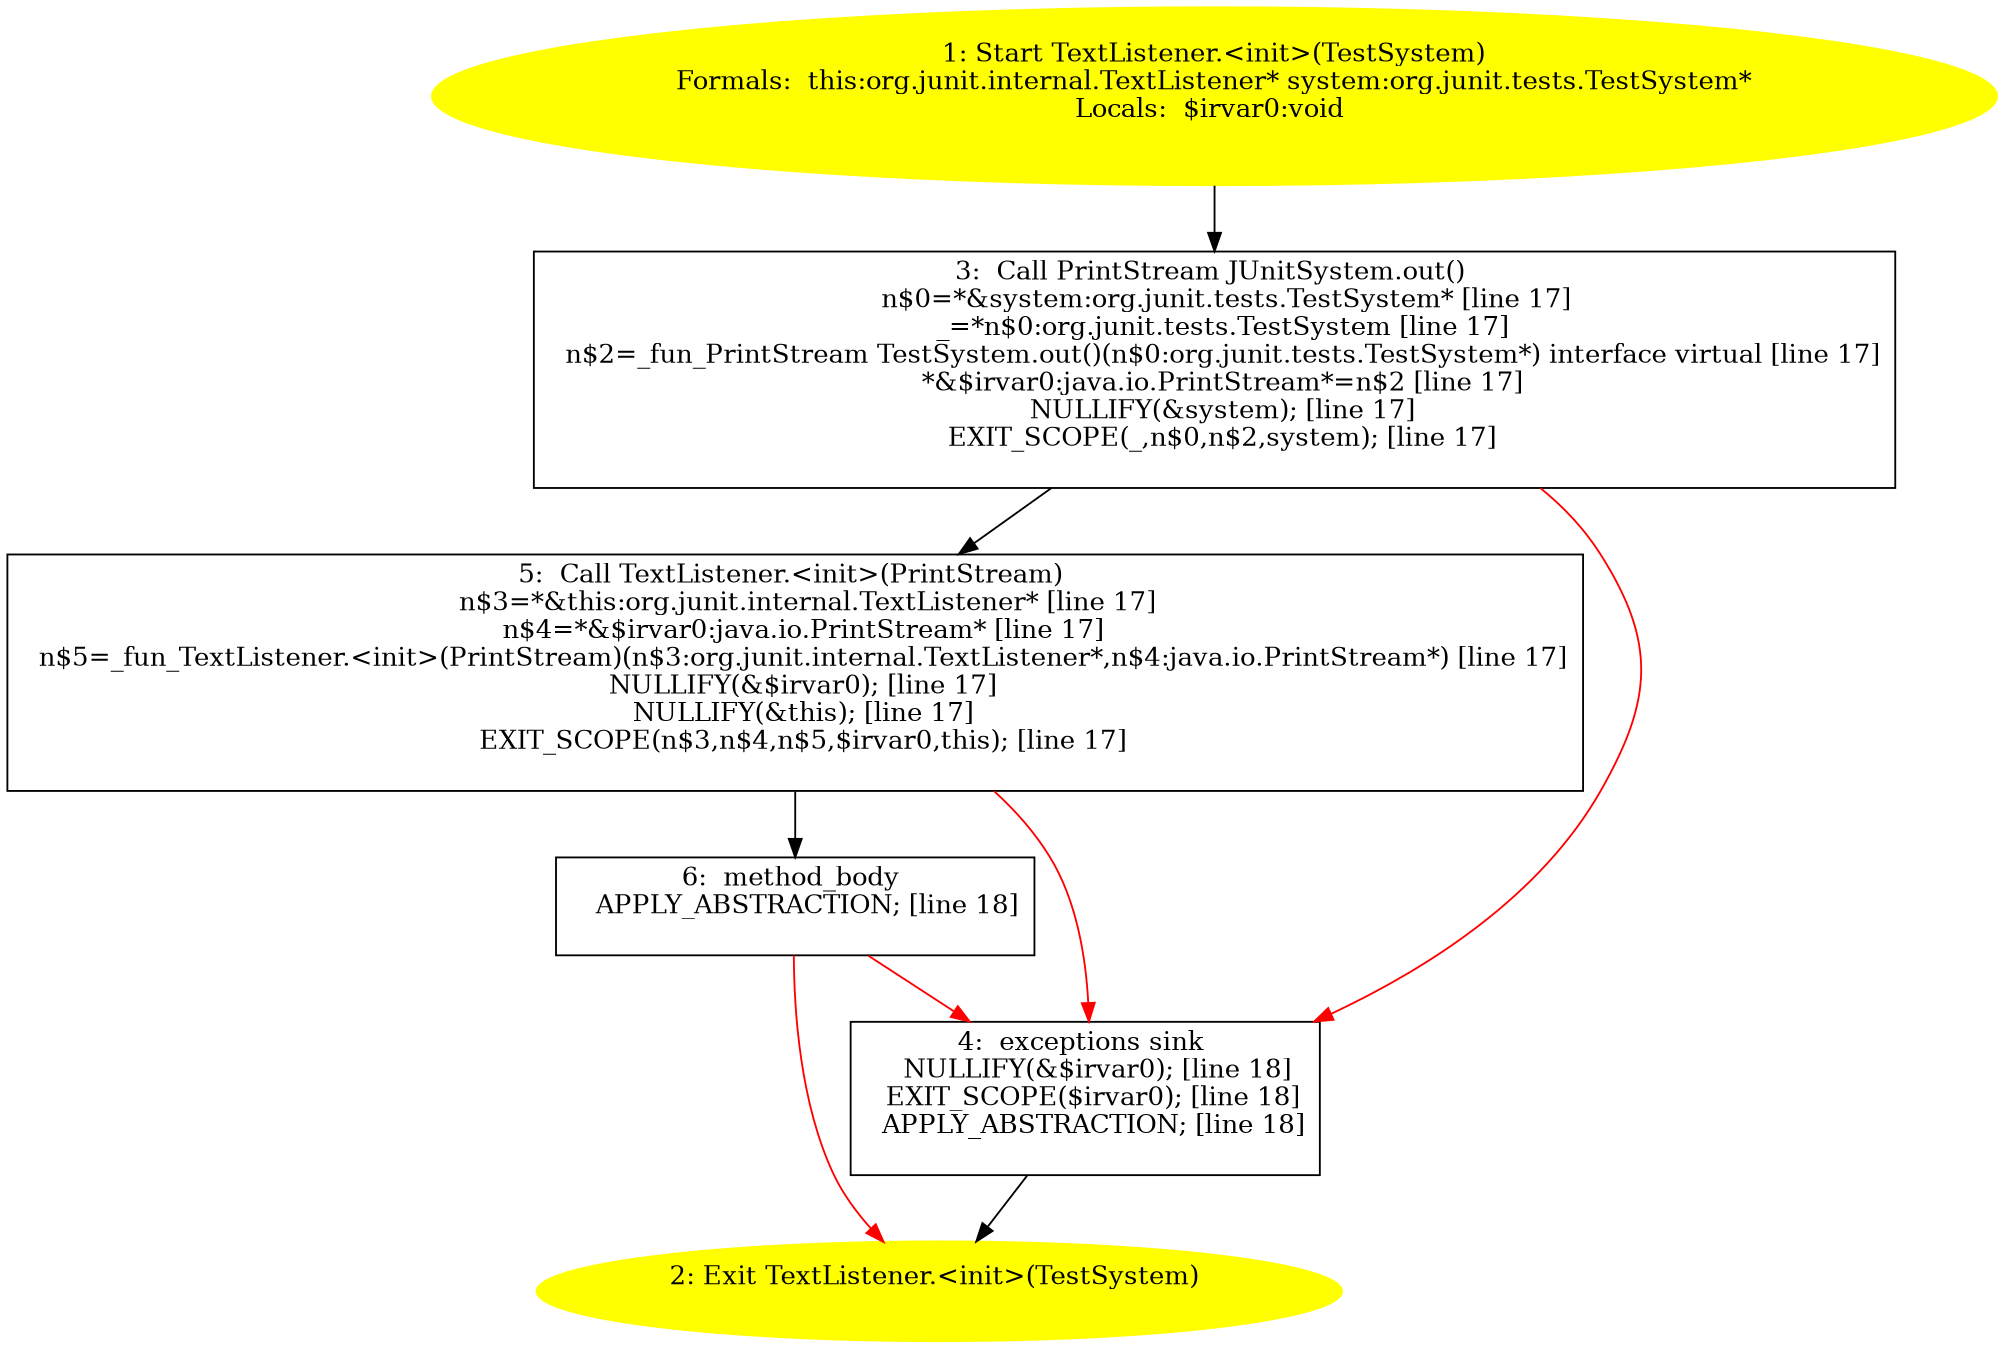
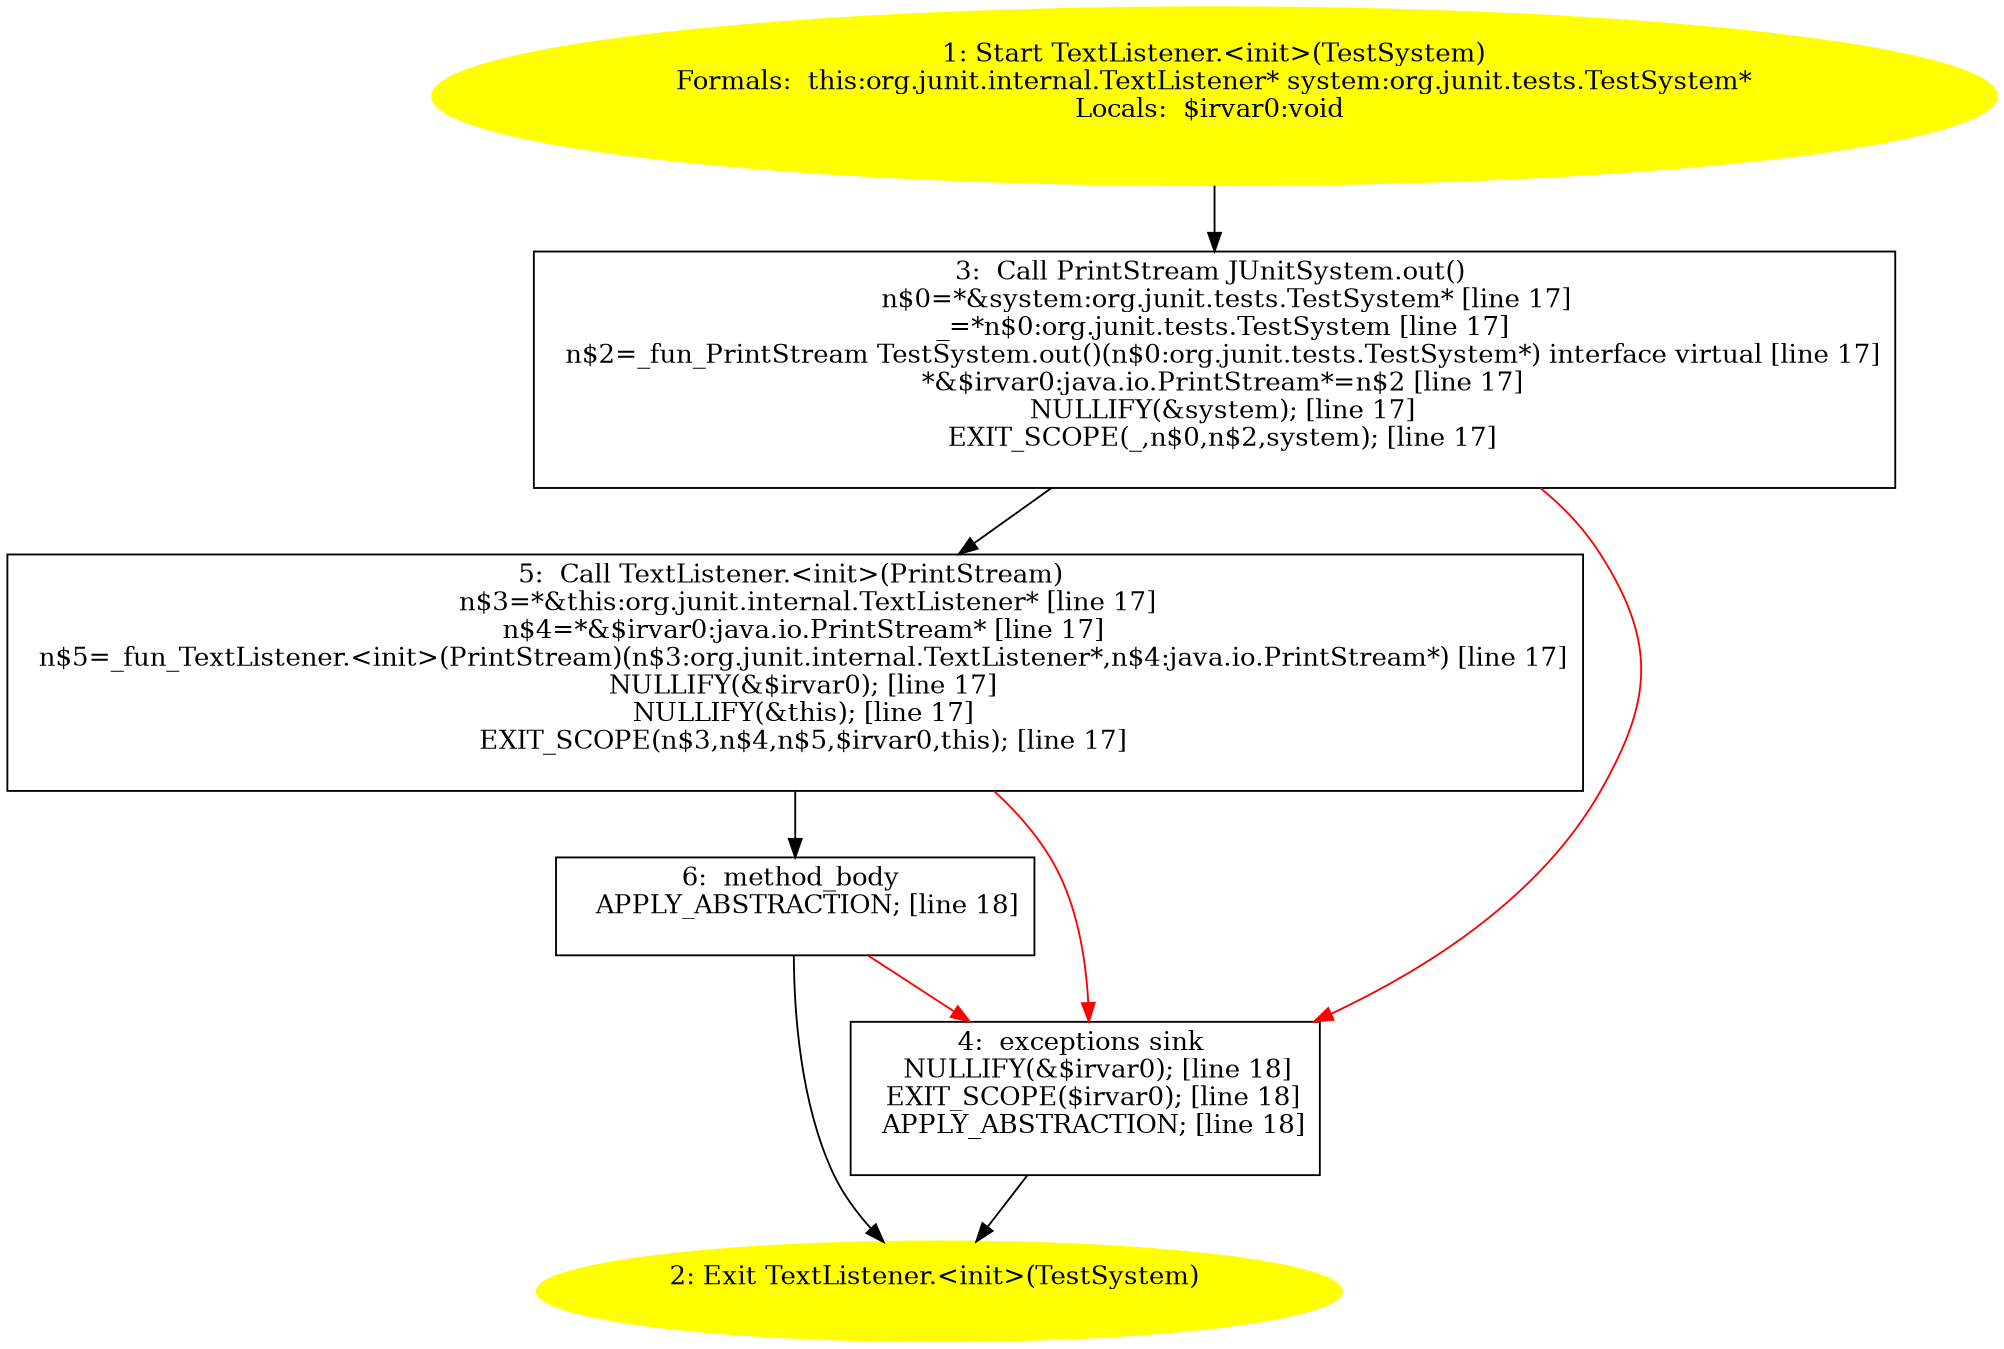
(809, 1099) -> (809, 1099)
